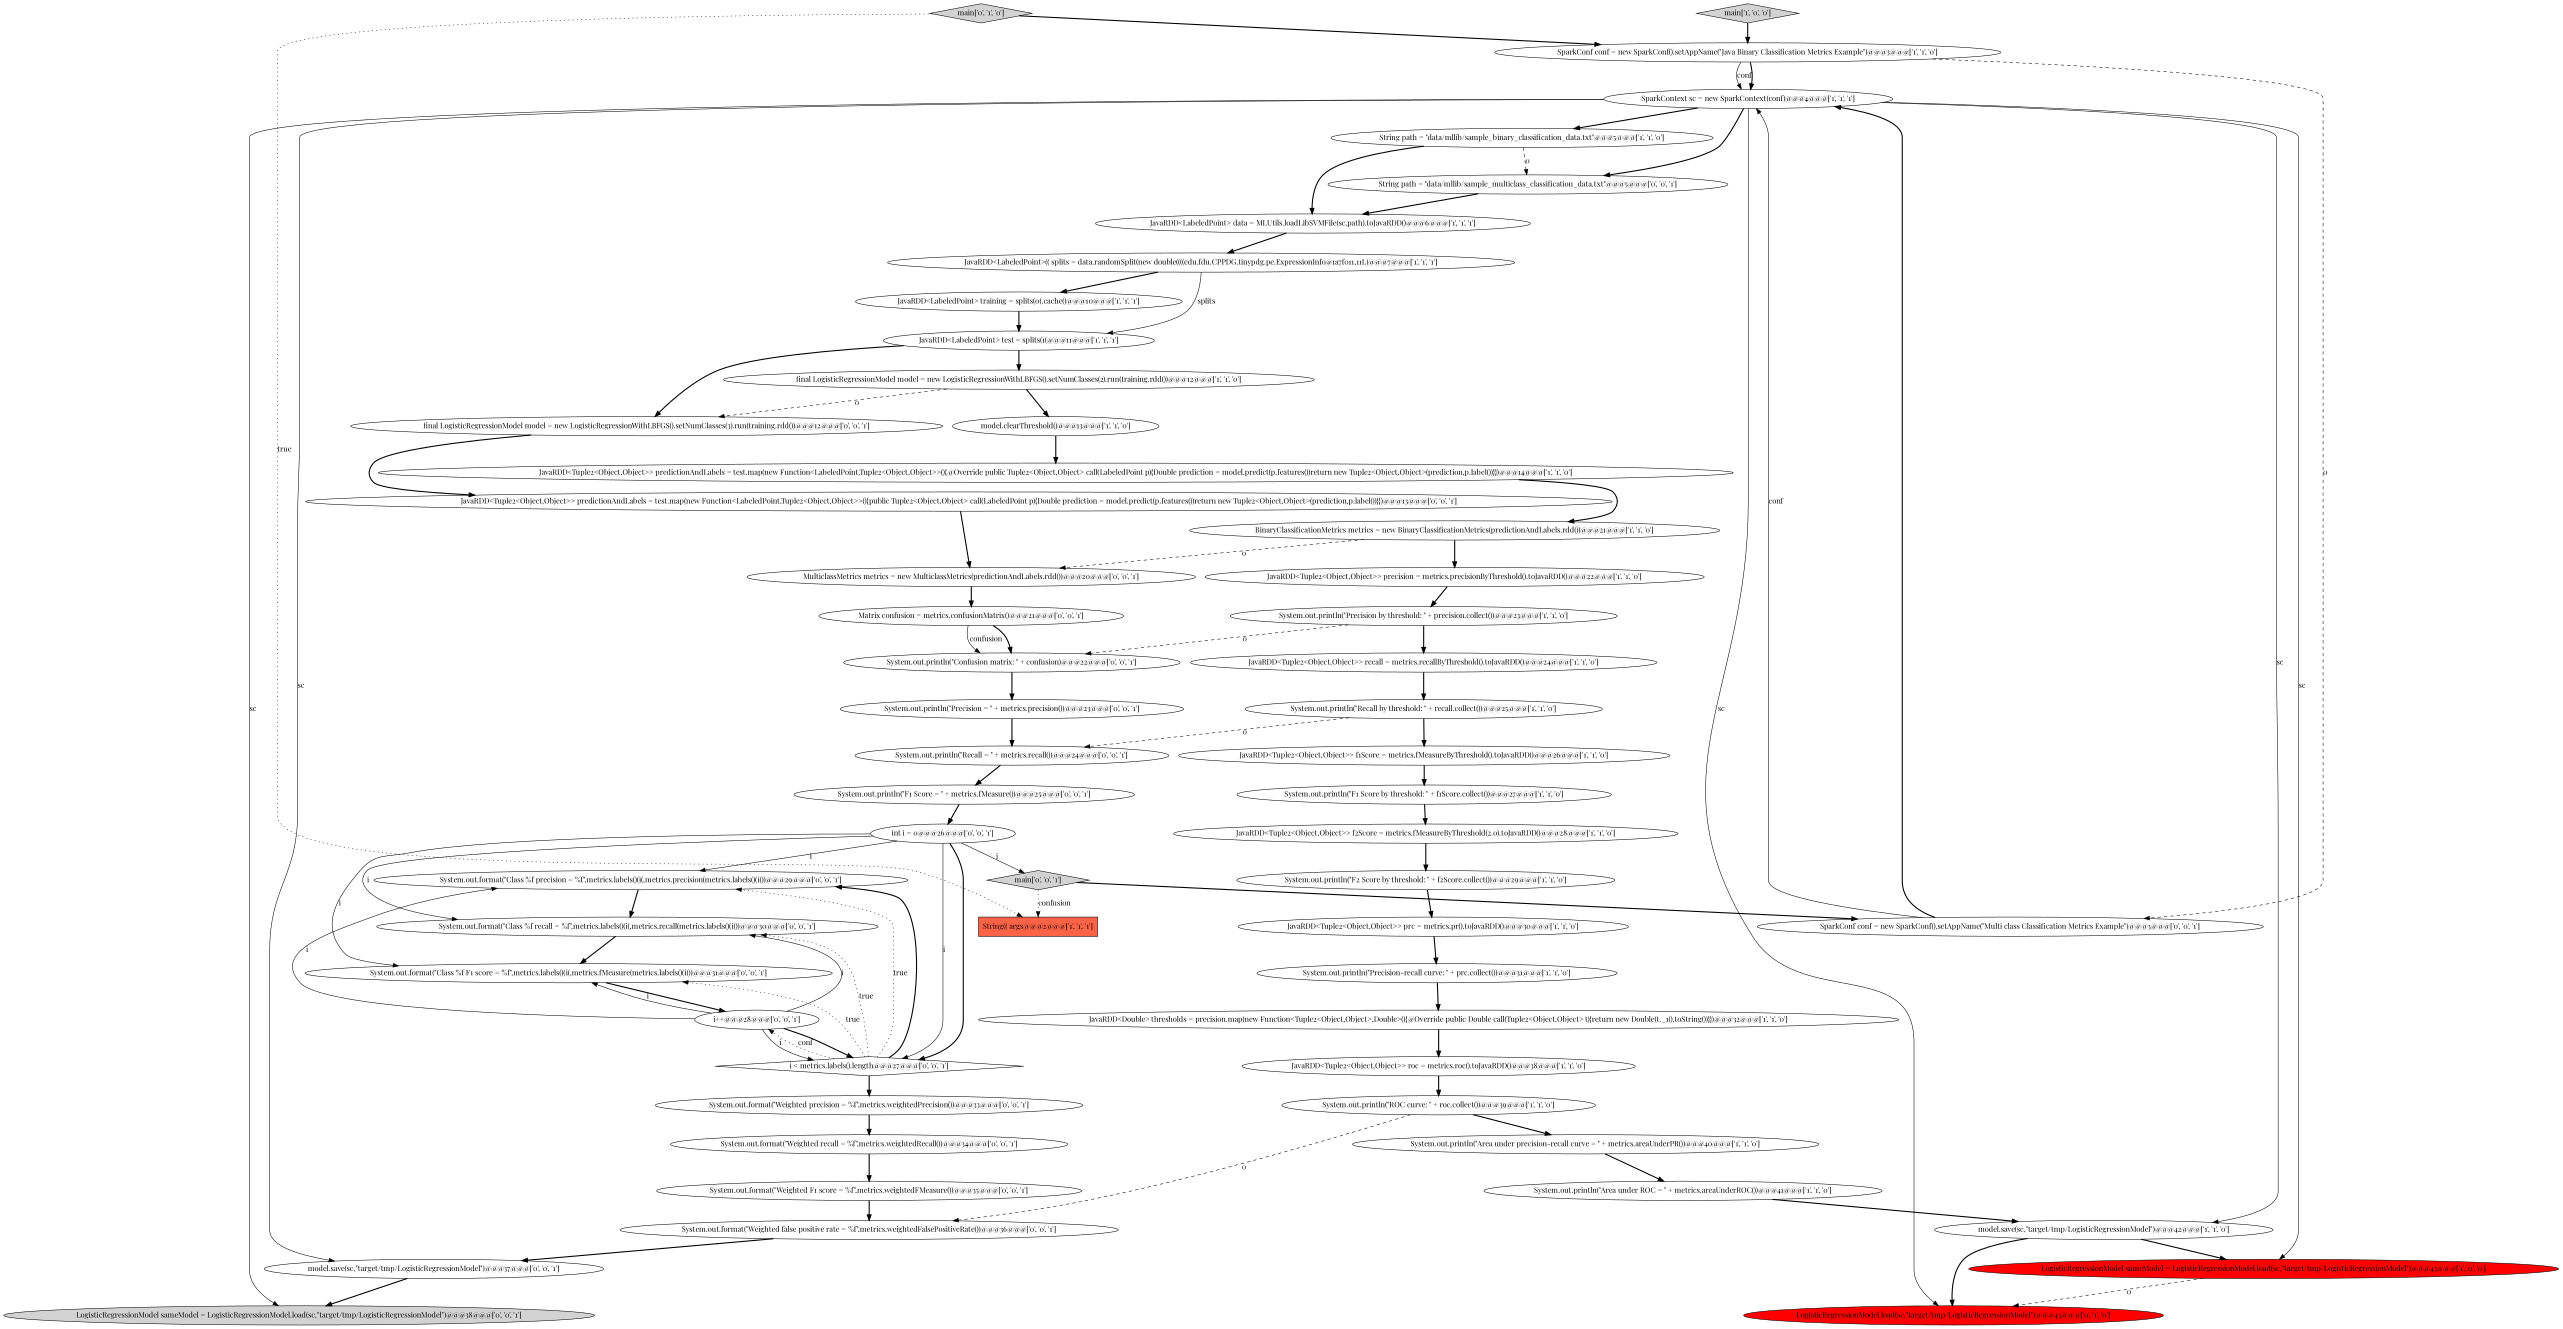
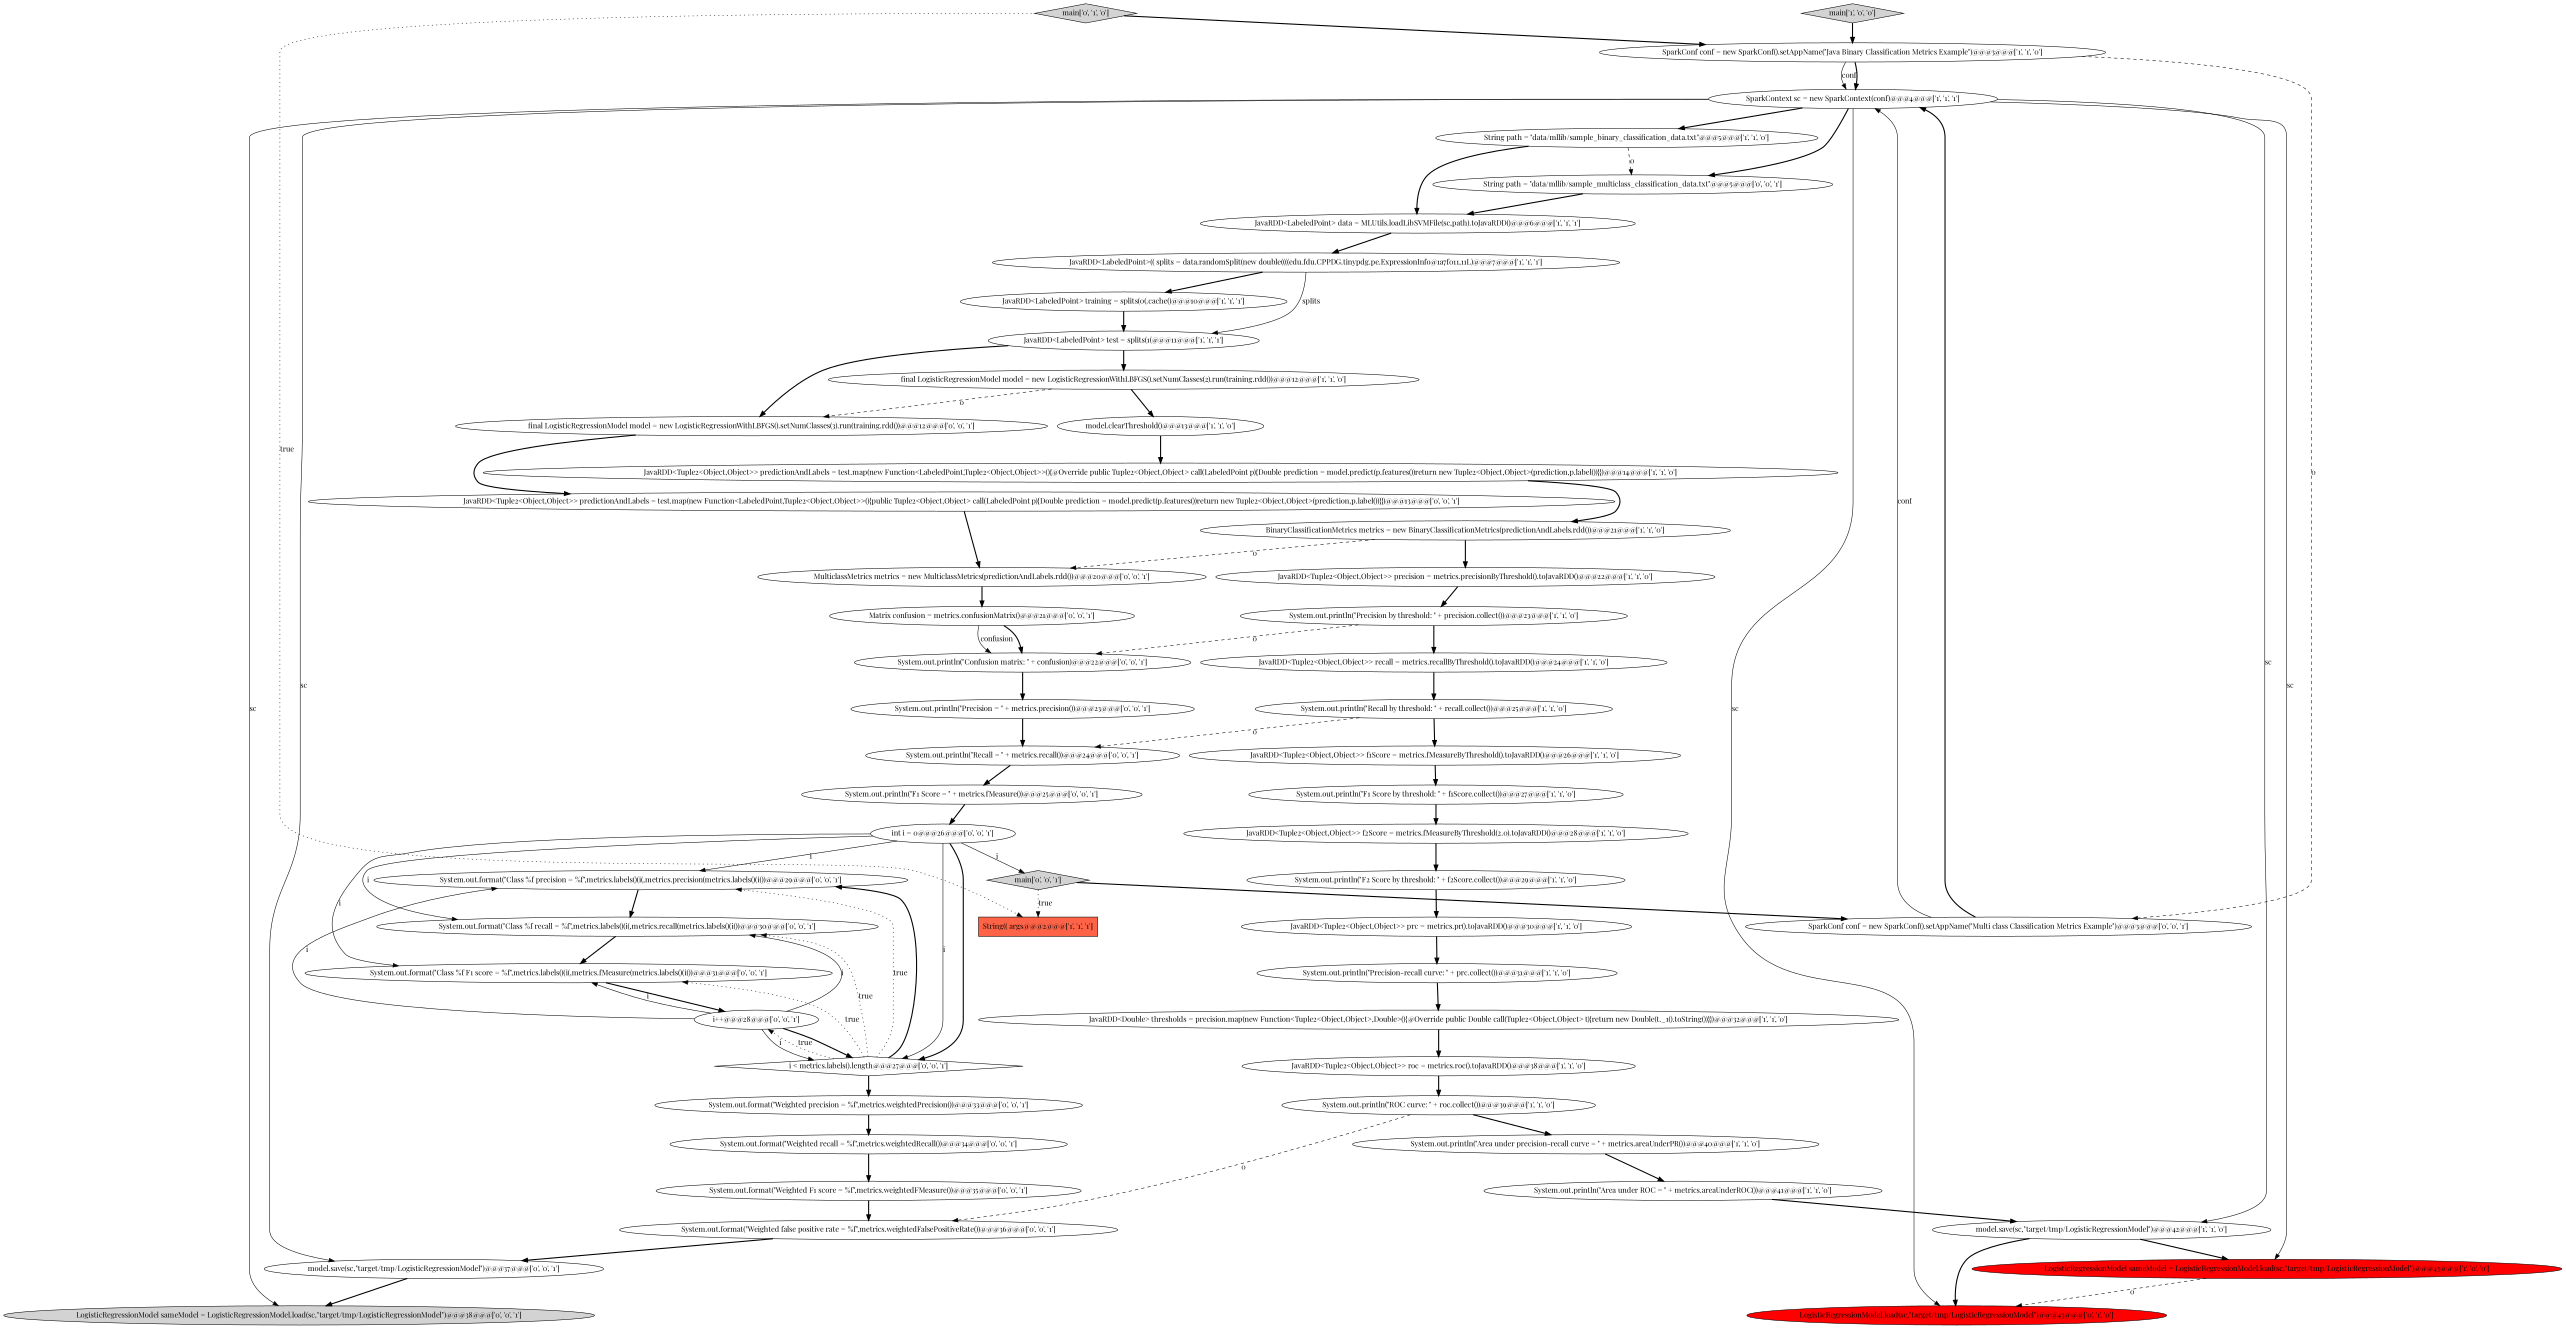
(1054, 903) -> (1045, 903)
(806, 1043) -> (805, 1043)
